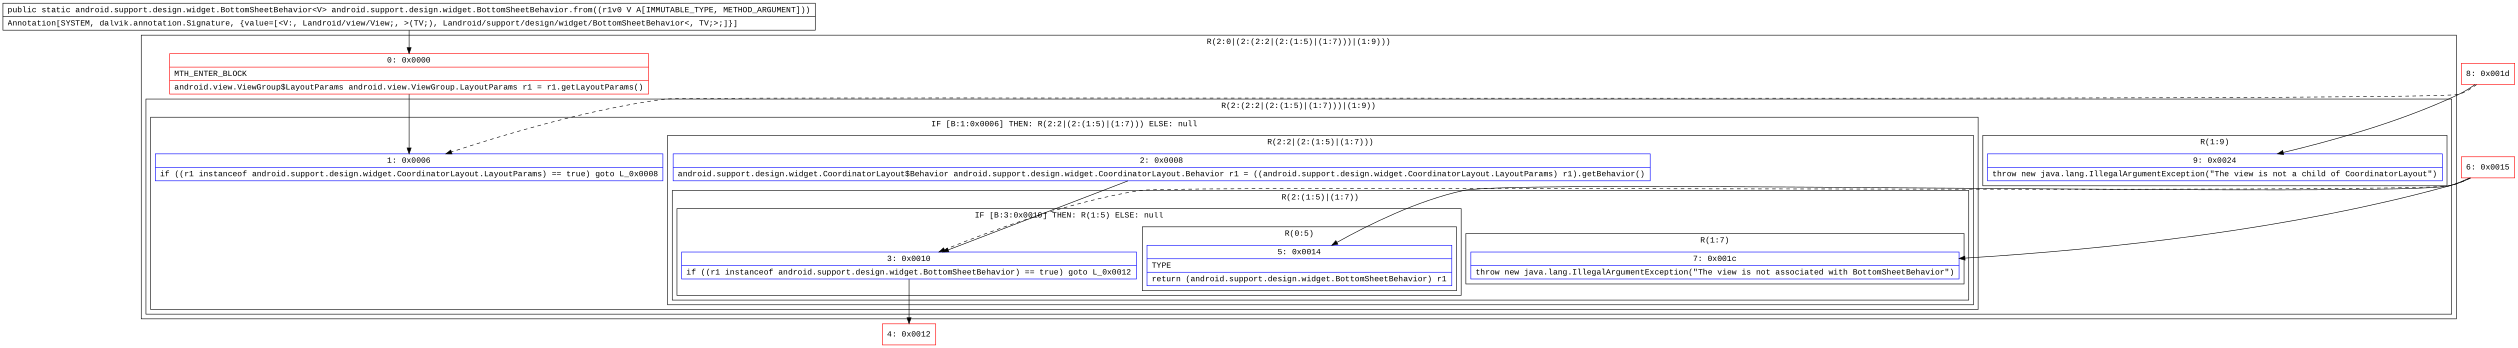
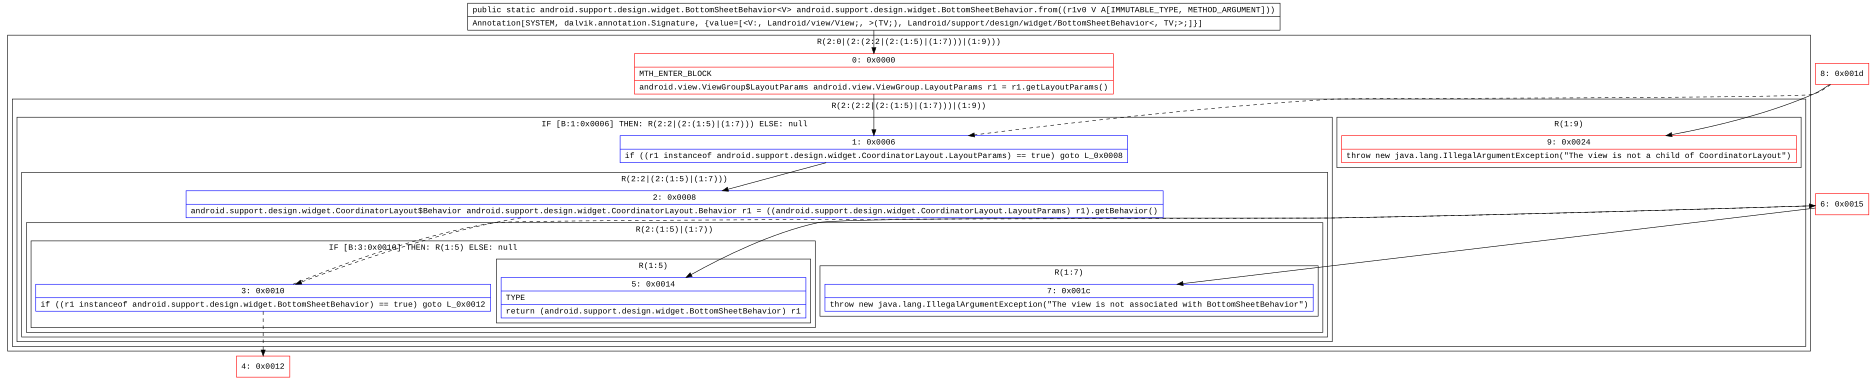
(2215, 167) -> (1569, 149)
none -> (777, 176)
(1704, 189) -> (1046, 219)
(1078, 200) -> (410, 245)
(1299, 234) -> (654, 266)
(909, 292) -> (263, 324)
